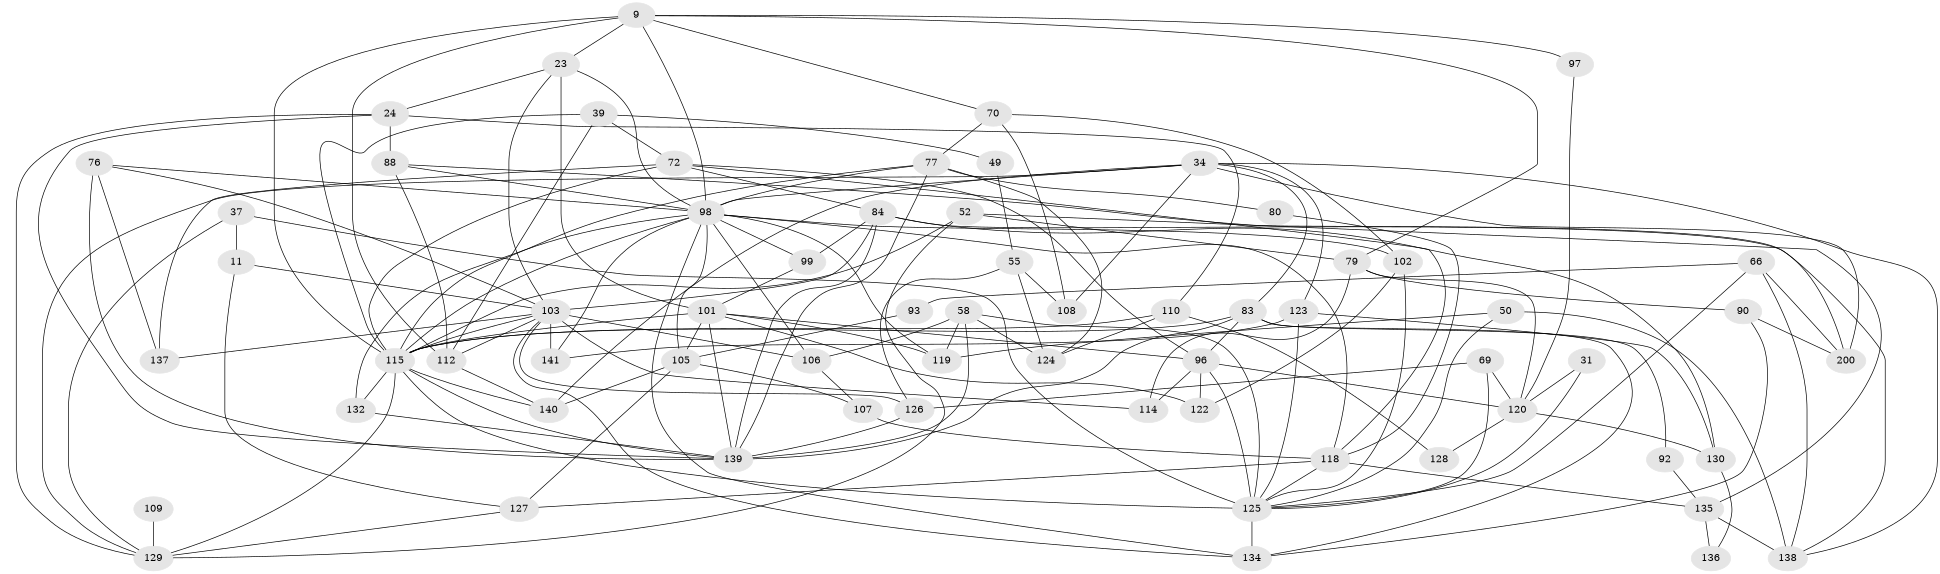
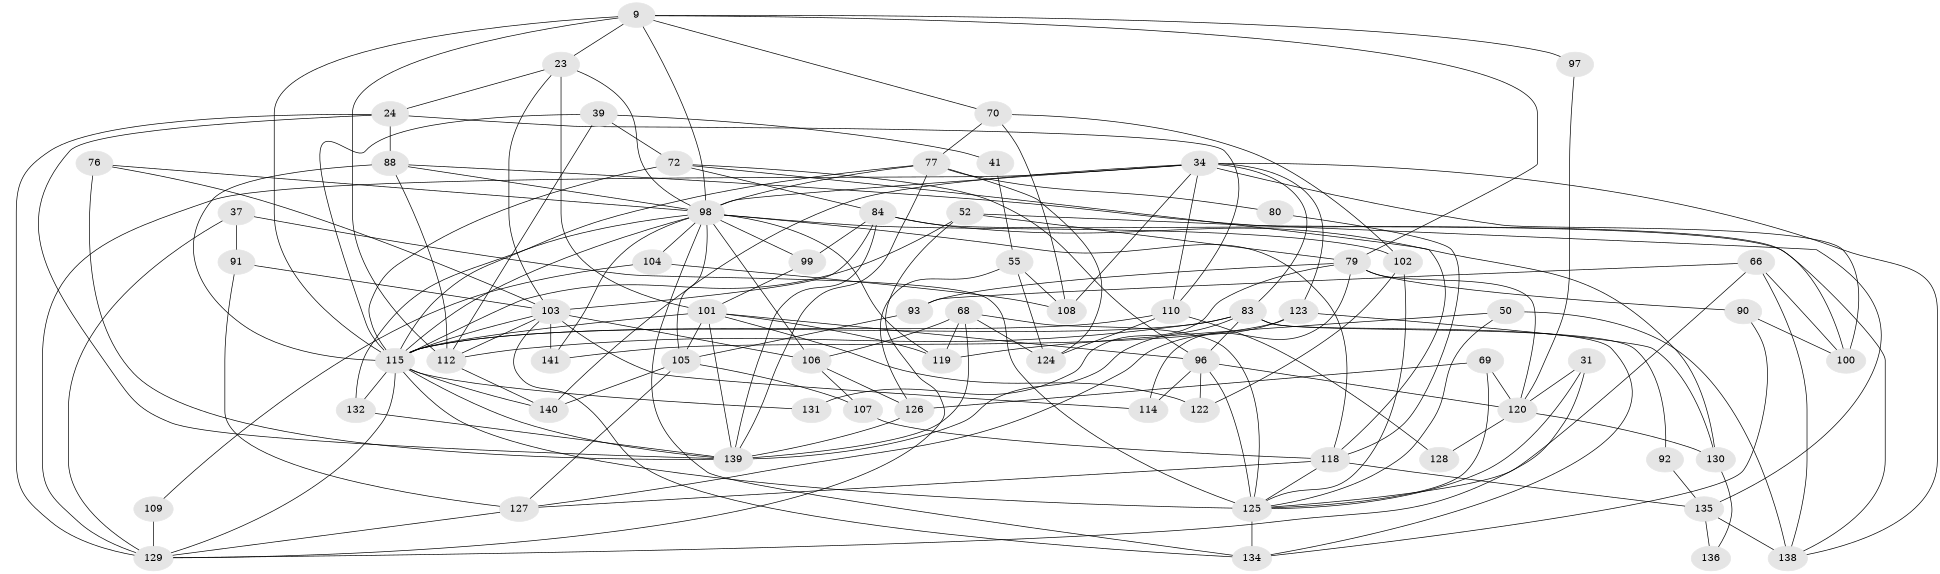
(995, 163) -> (995, 163)
none -> (1182, 253)
none -> (194, 256)
(237, 262) -> (237, 262)
none -> (652, 262)
none -> (1130, 275)
(964, 311) -> (964, 311)
none -> (848, 340)
(160, 361) -> none
(1846, 361) -> (1846, 361)
(682, 392) -> (863, 386)
none -> (811, 410)
(1290, 413) -> (921, 445)
none -> (910, 543)
